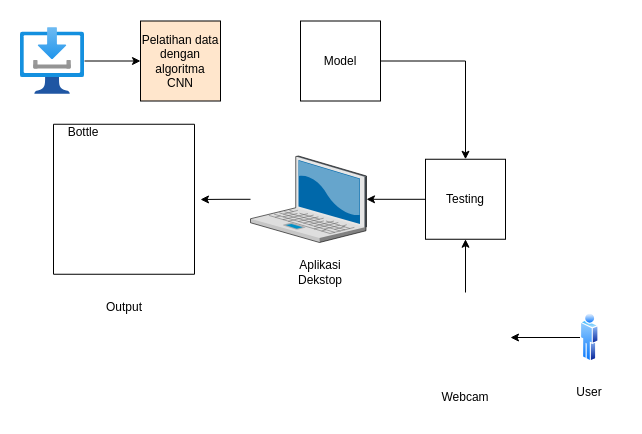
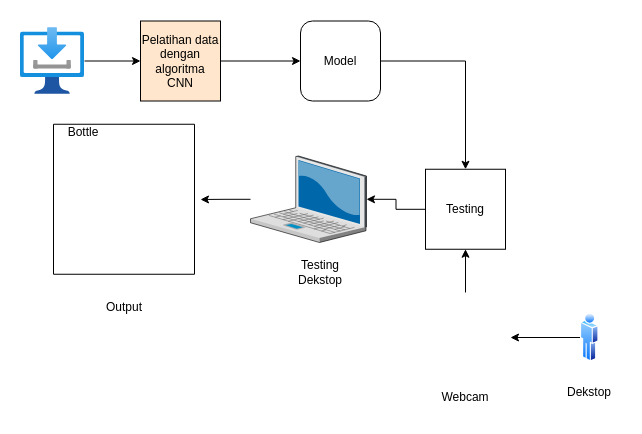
none -> (257, 61)
(341, 61) -> (341, 61)
(466, 199) -> (466, 209)
(321, 273) -> (321, 273)
(590, 393) -> (590, 393)
